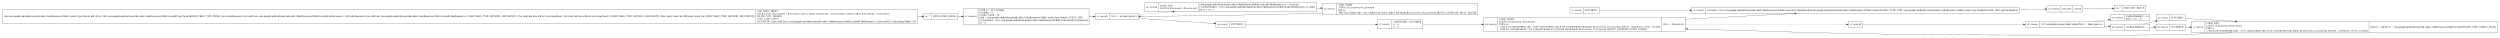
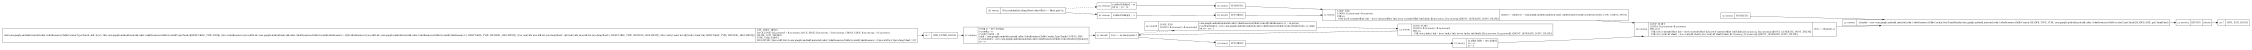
(2150, 23) -> (1175, 6)
(1855, 24) -> none
